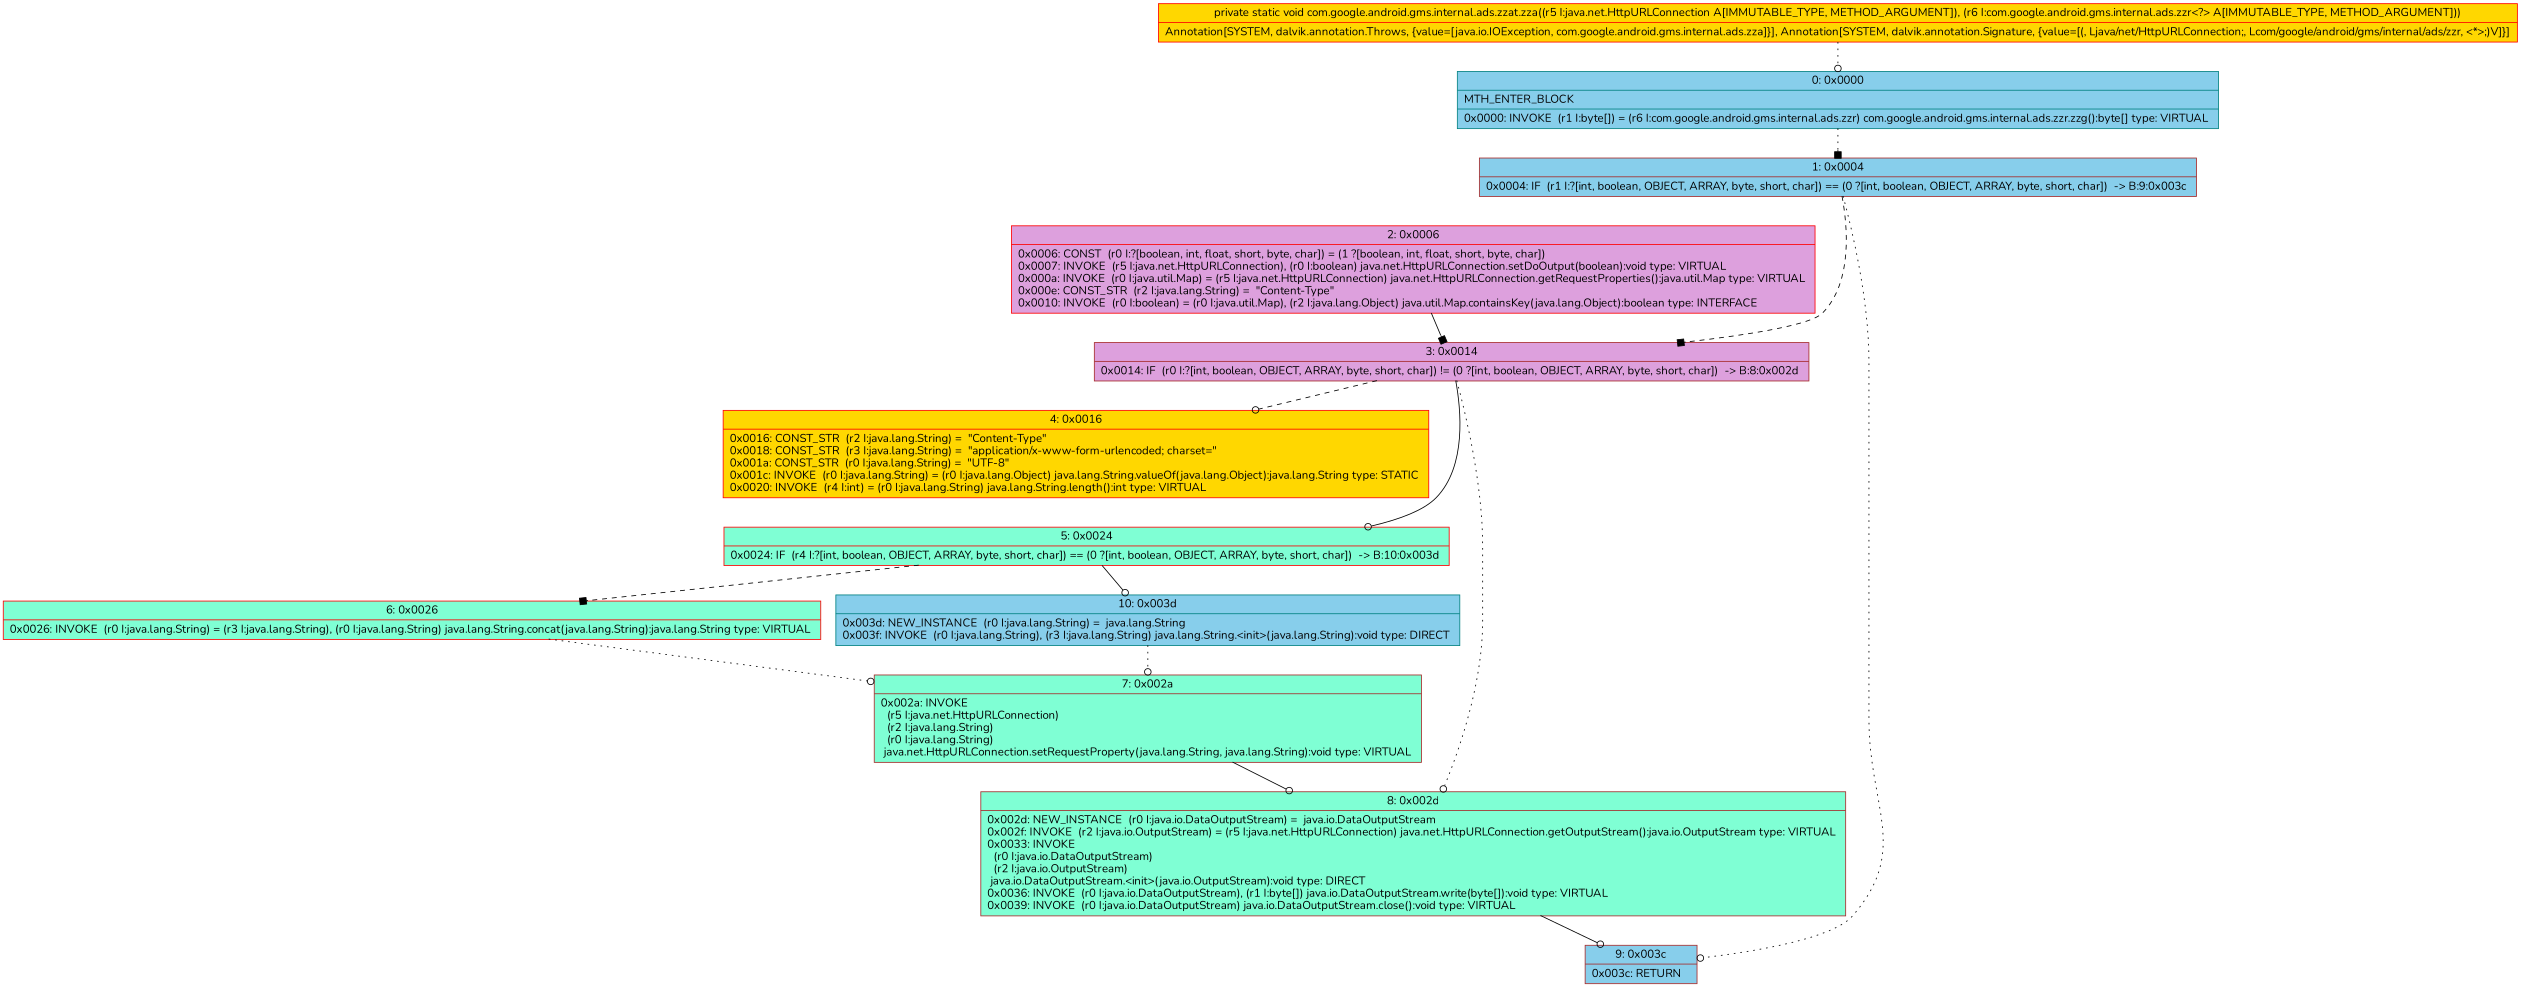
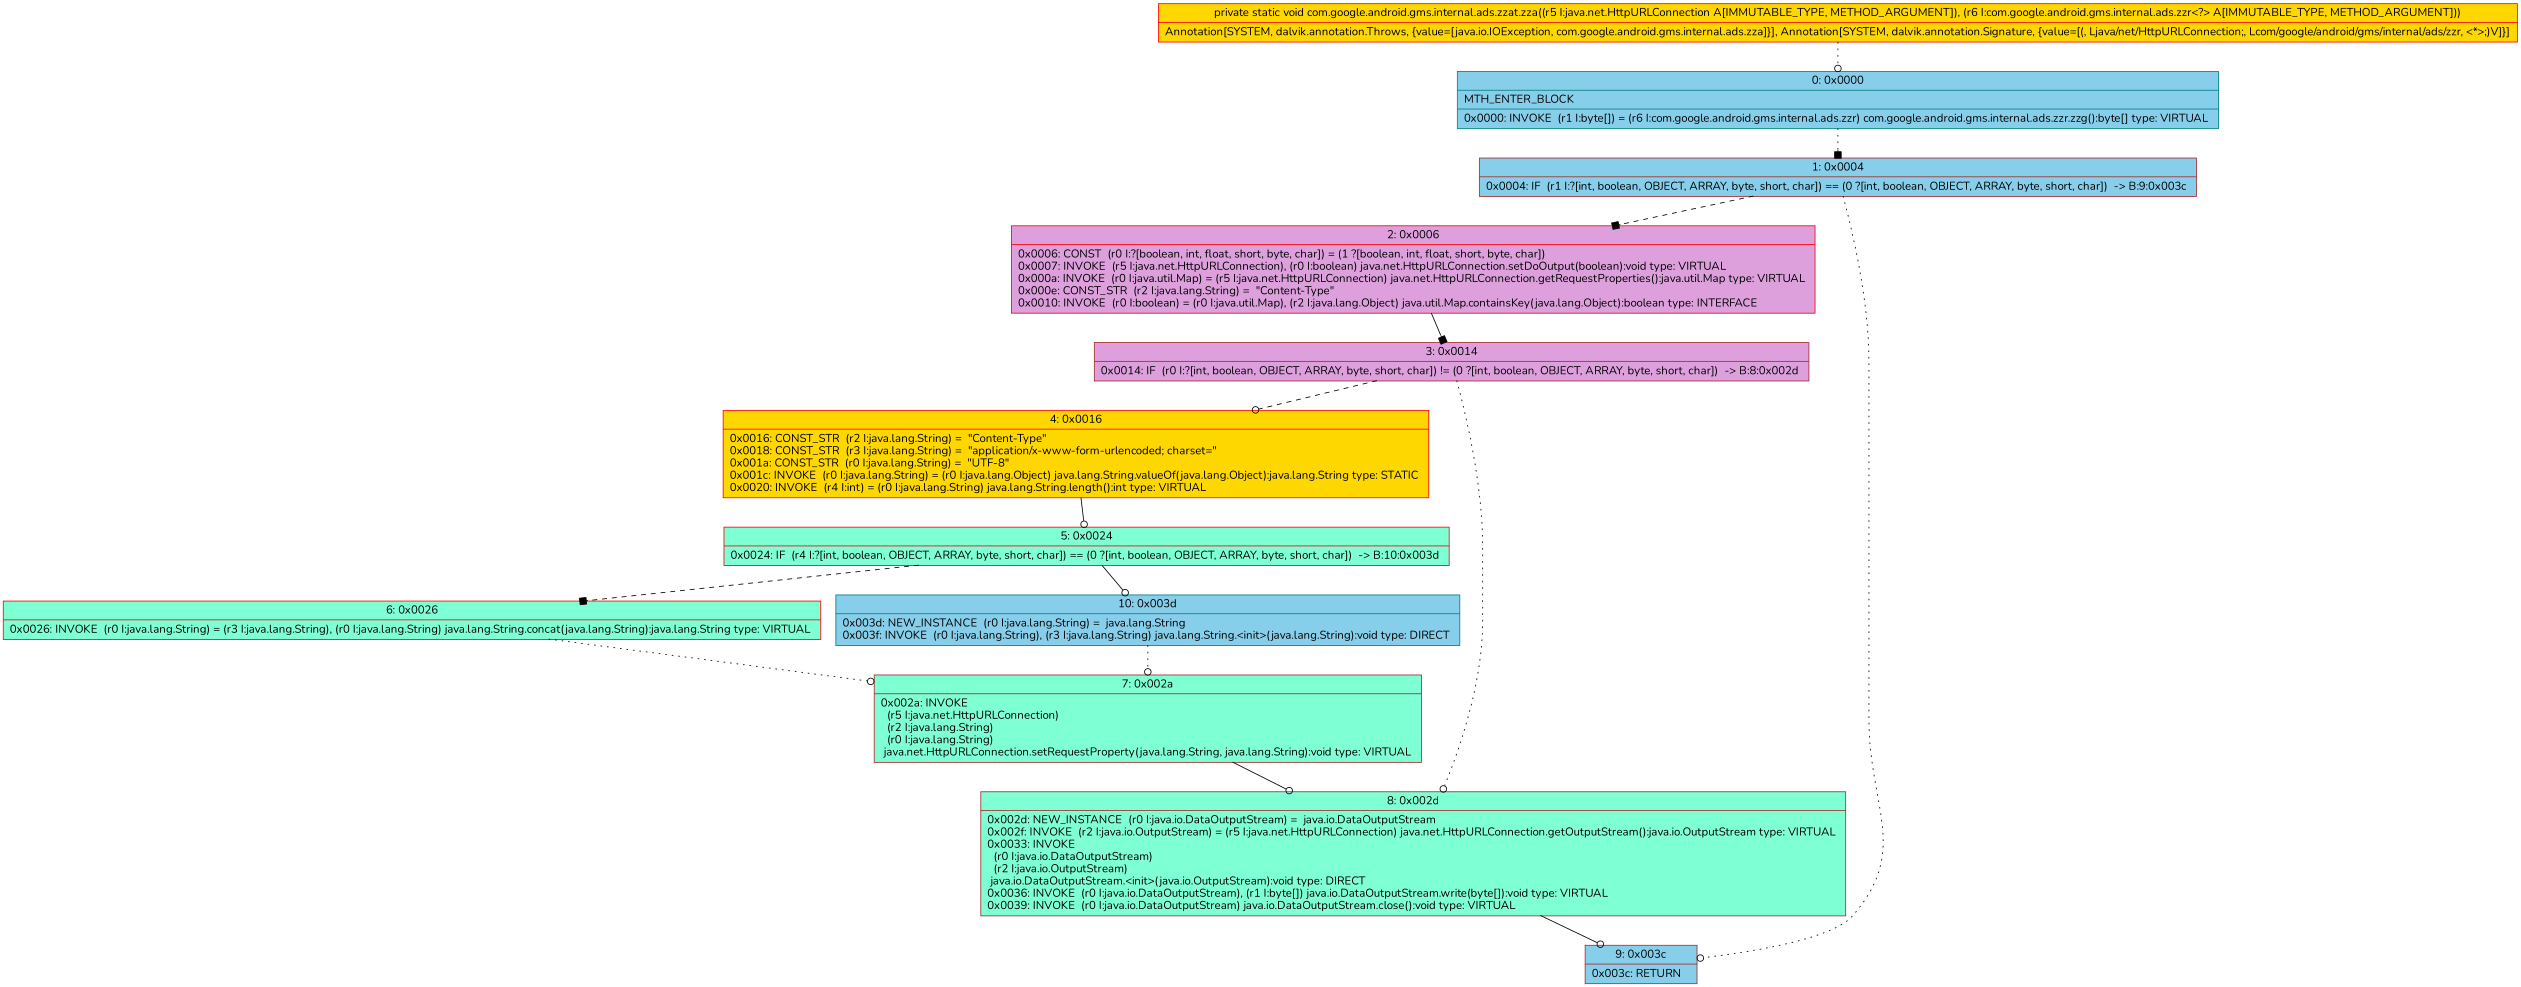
(1815, 318) -> (1687, 210)
(1450, 476) -> (1082, 509)
